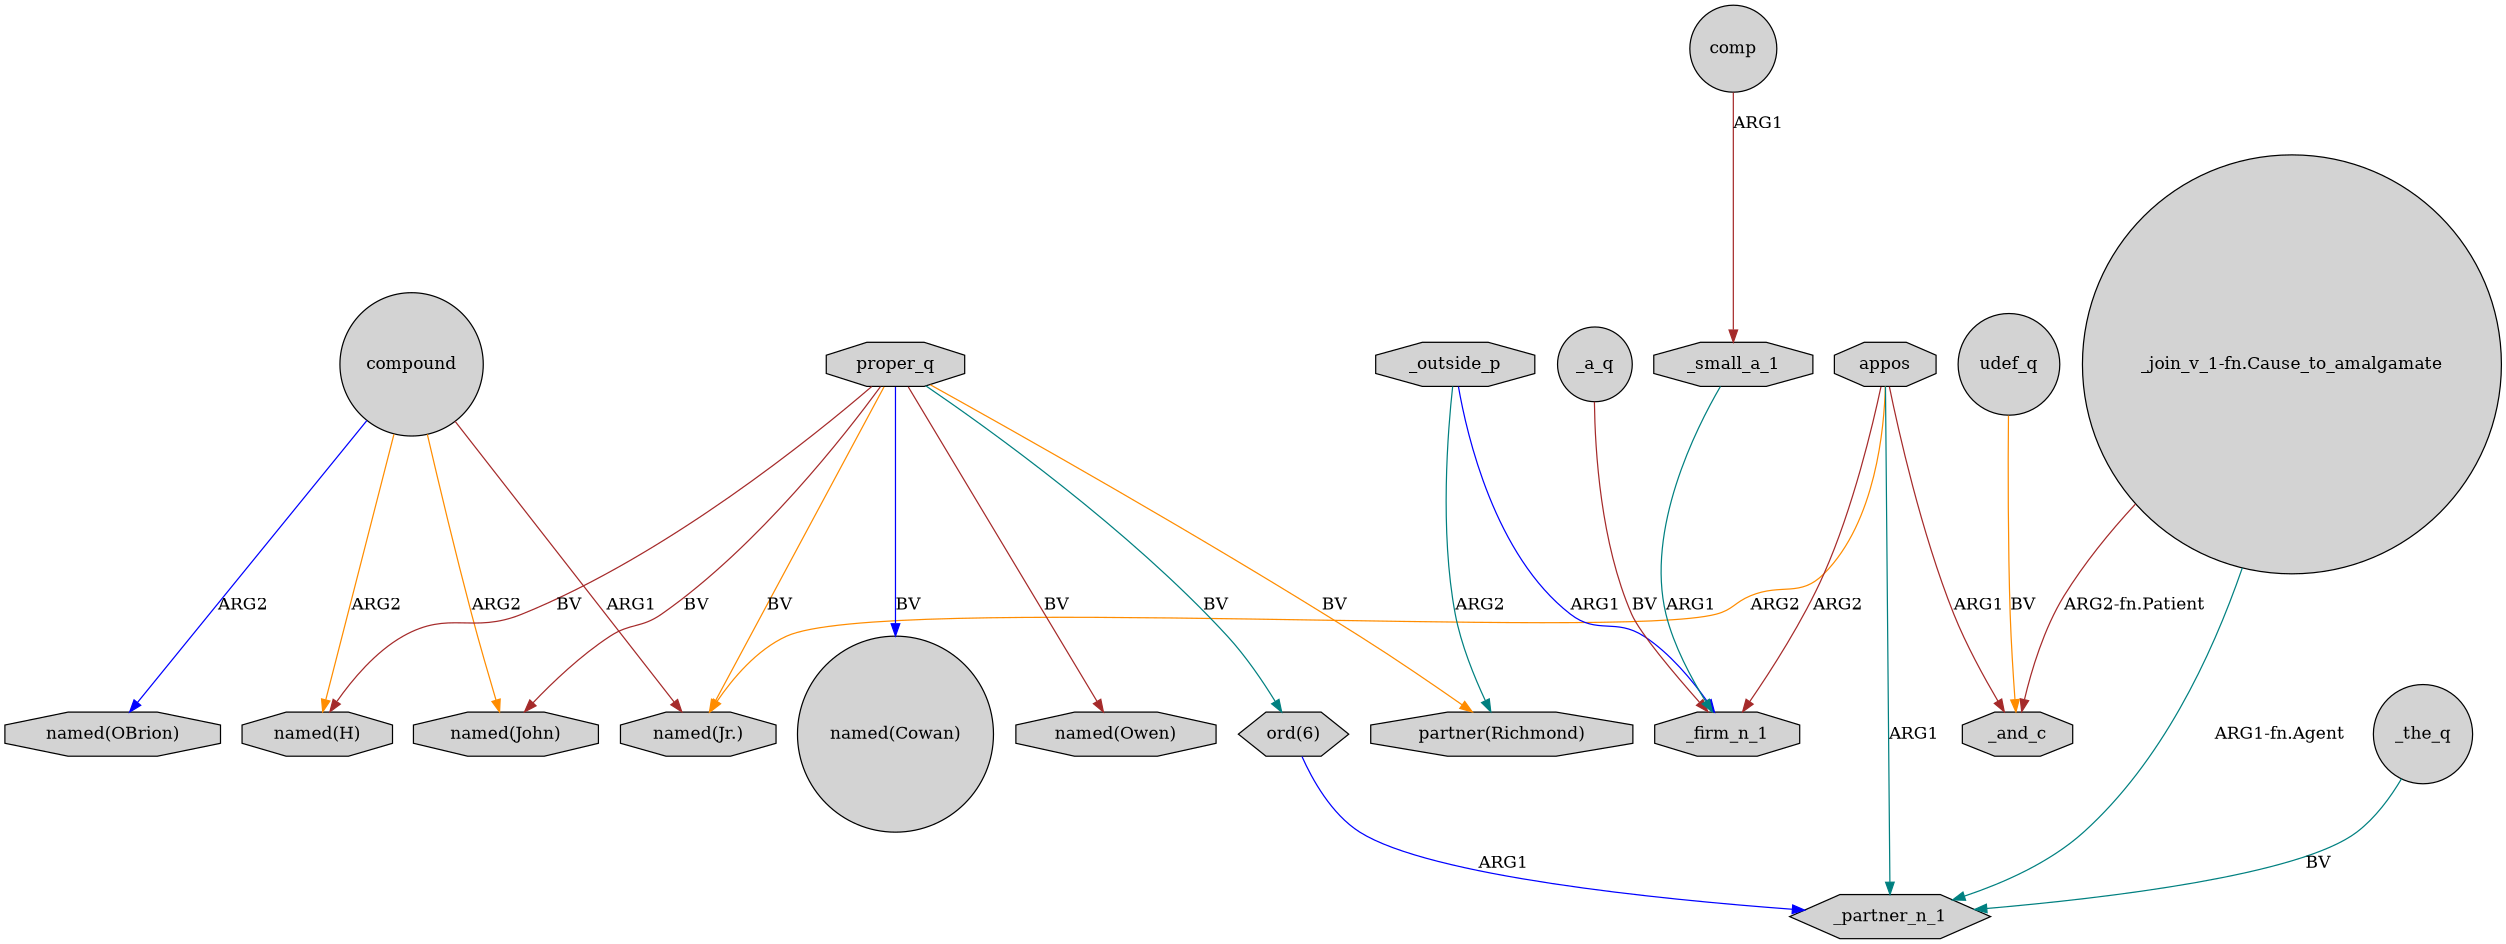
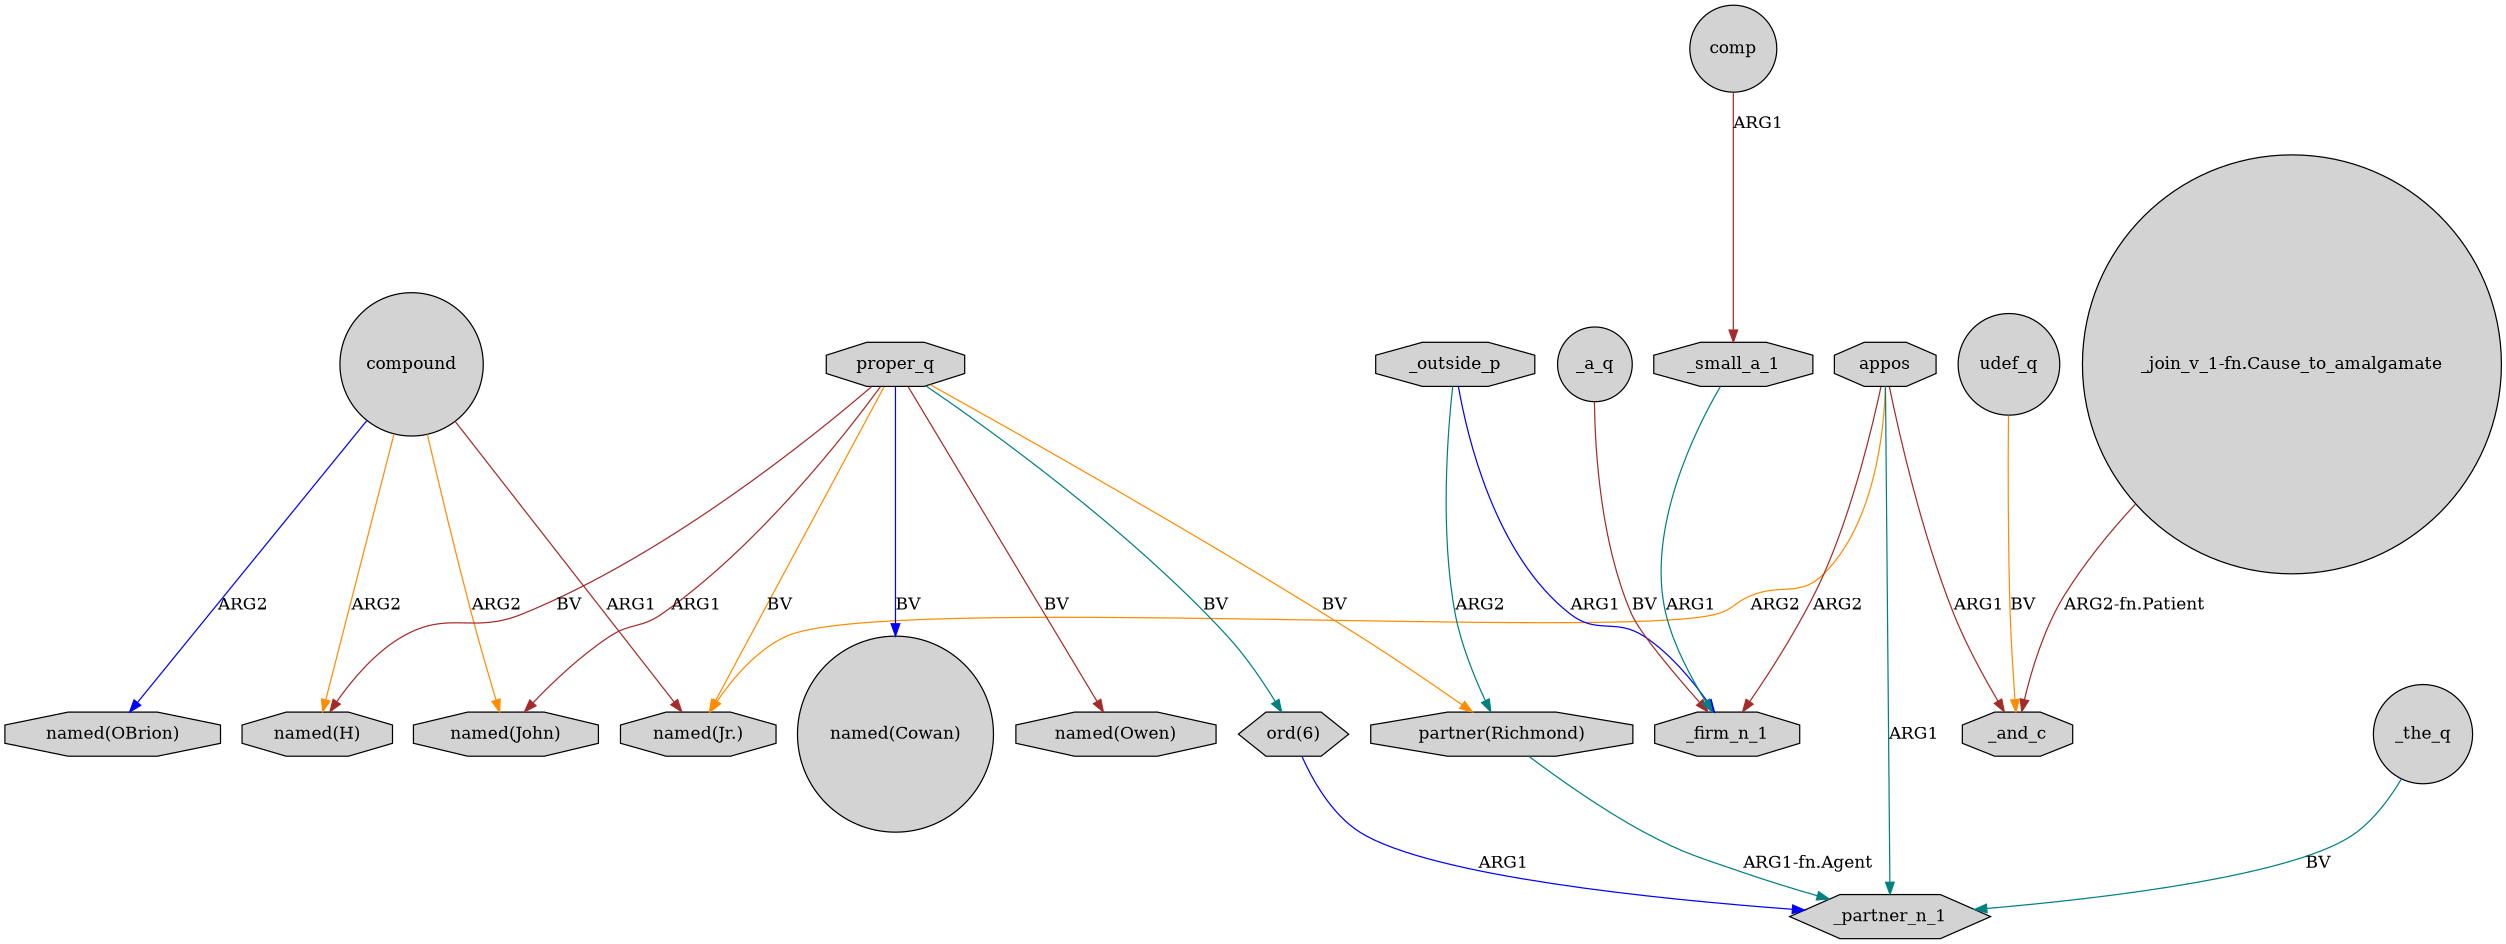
(696, 605) -> (696, 605)
(2142, 767) -> (1665, 843)
